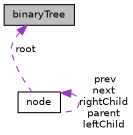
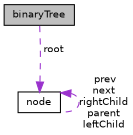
(15, 63) -> (40, 53)
